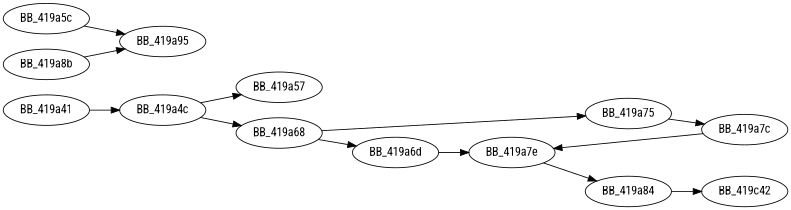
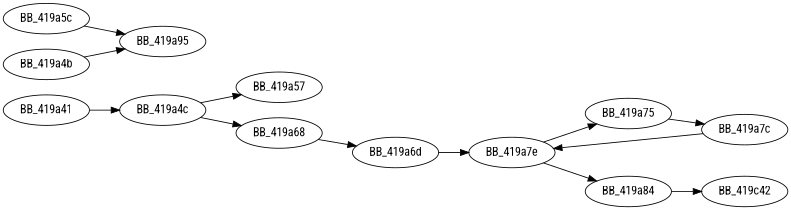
(46, 64) -> (46, 64)
(450, 124) -> (566, 134)
